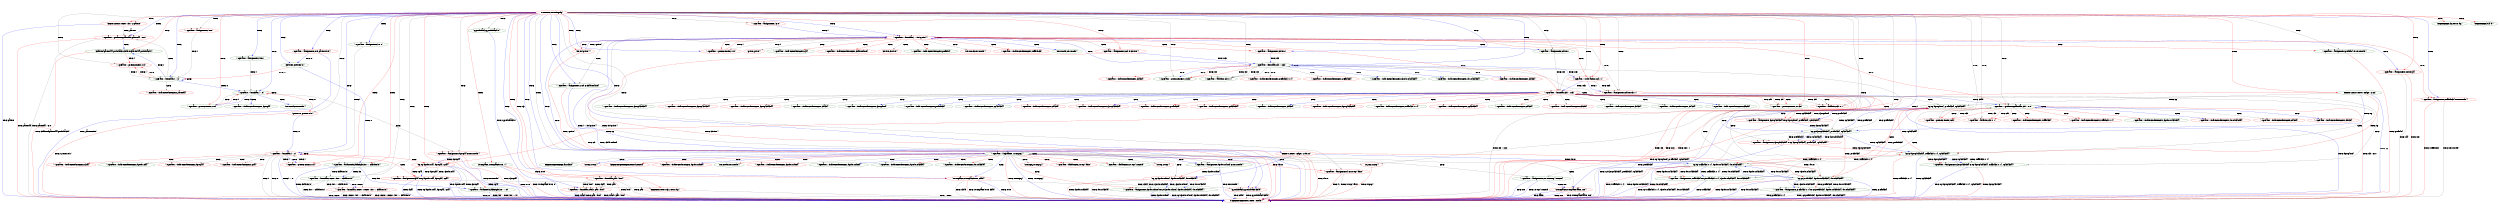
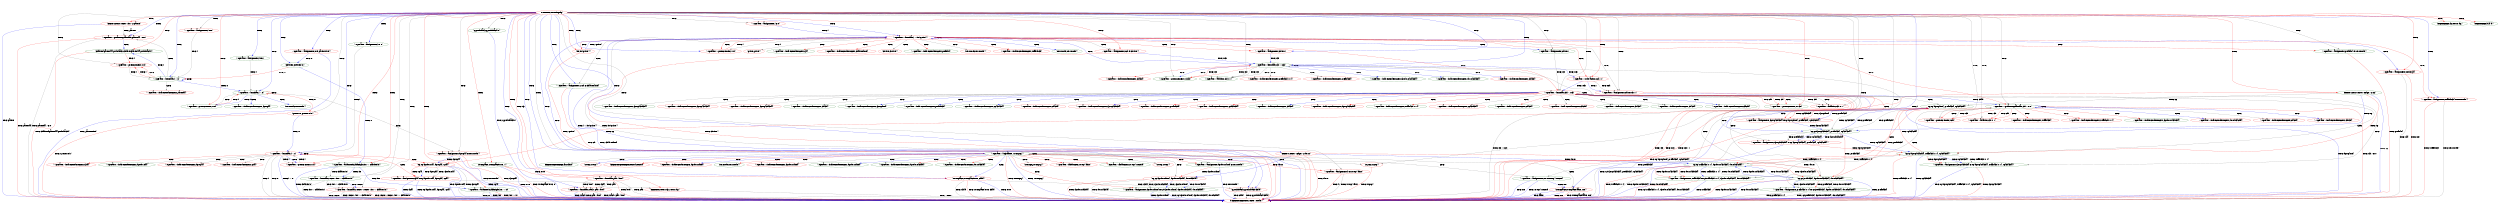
(1113, 156) -> (1113, 156)
